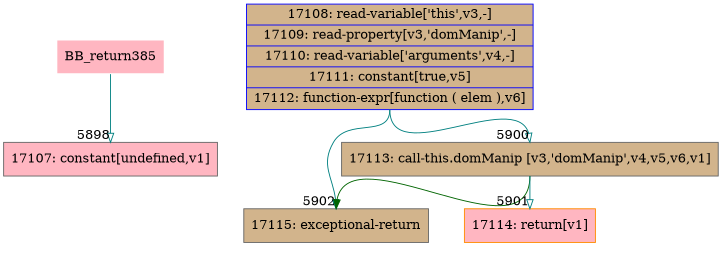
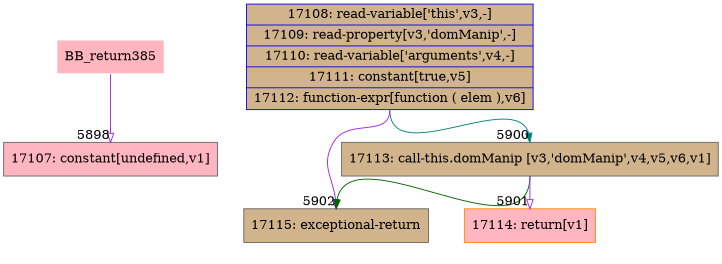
(111, 104) -> (111, 104)
(455, 127) -> (455, 127)
(337, 138) -> (337, 138)
(530, 193) -> (530, 193)
